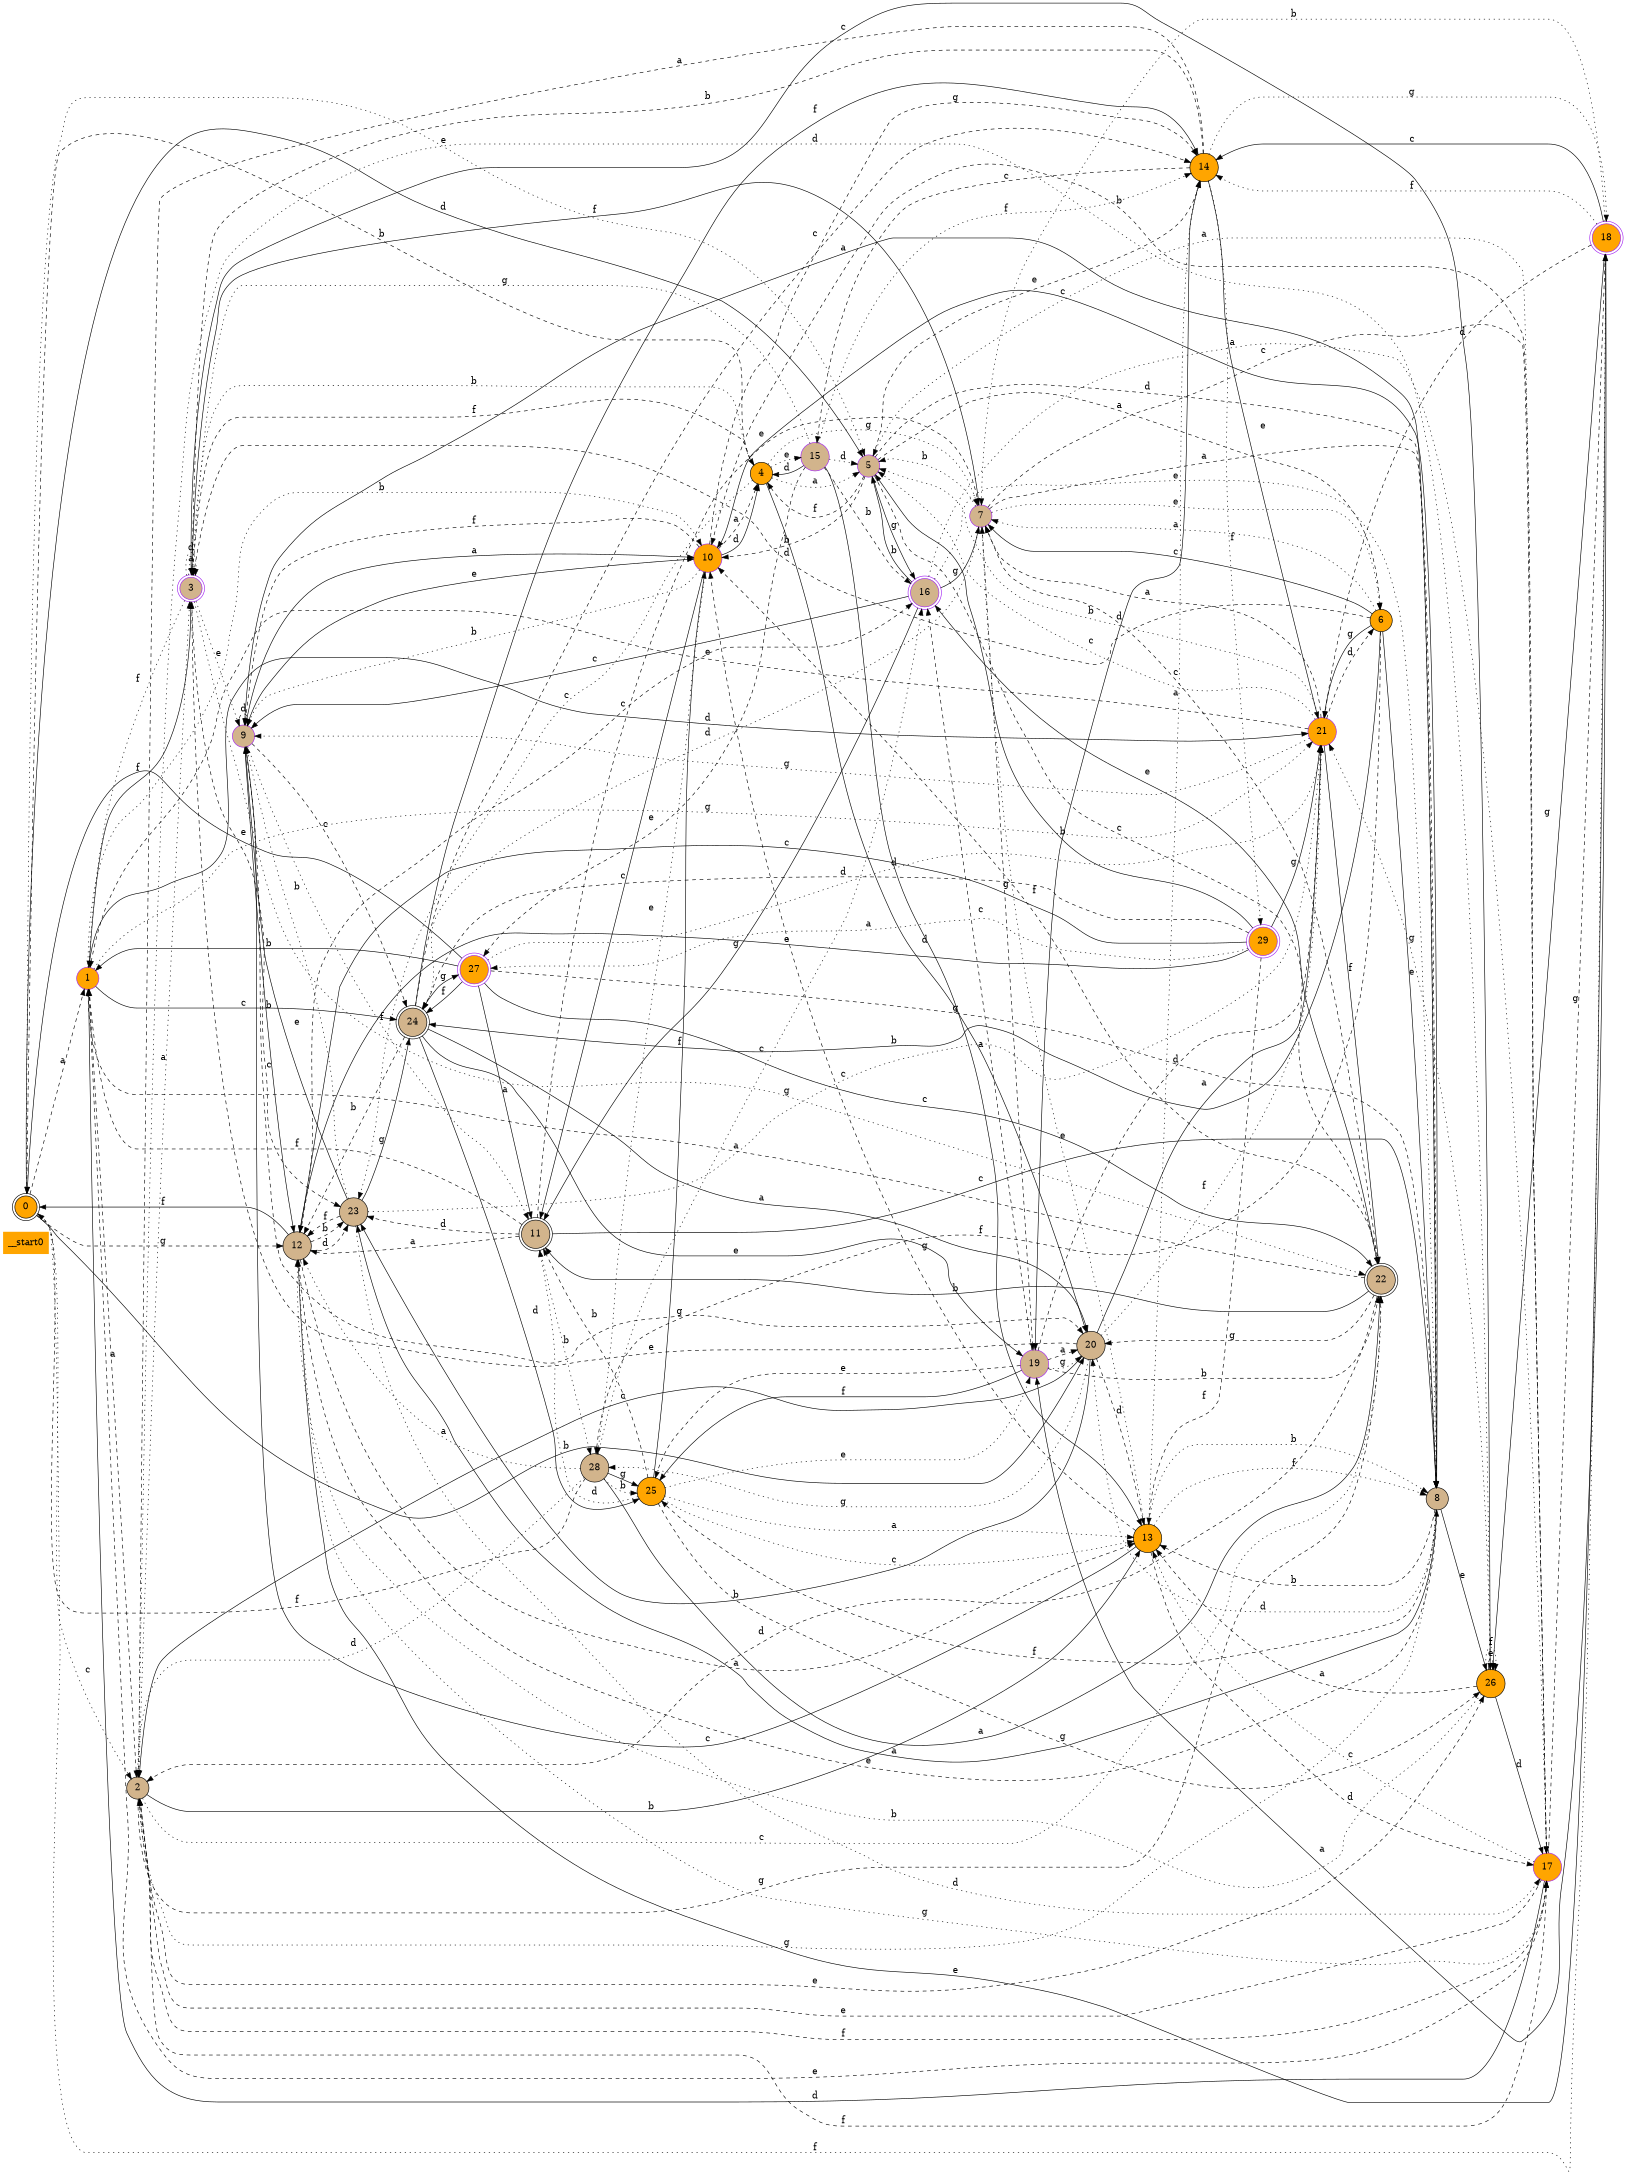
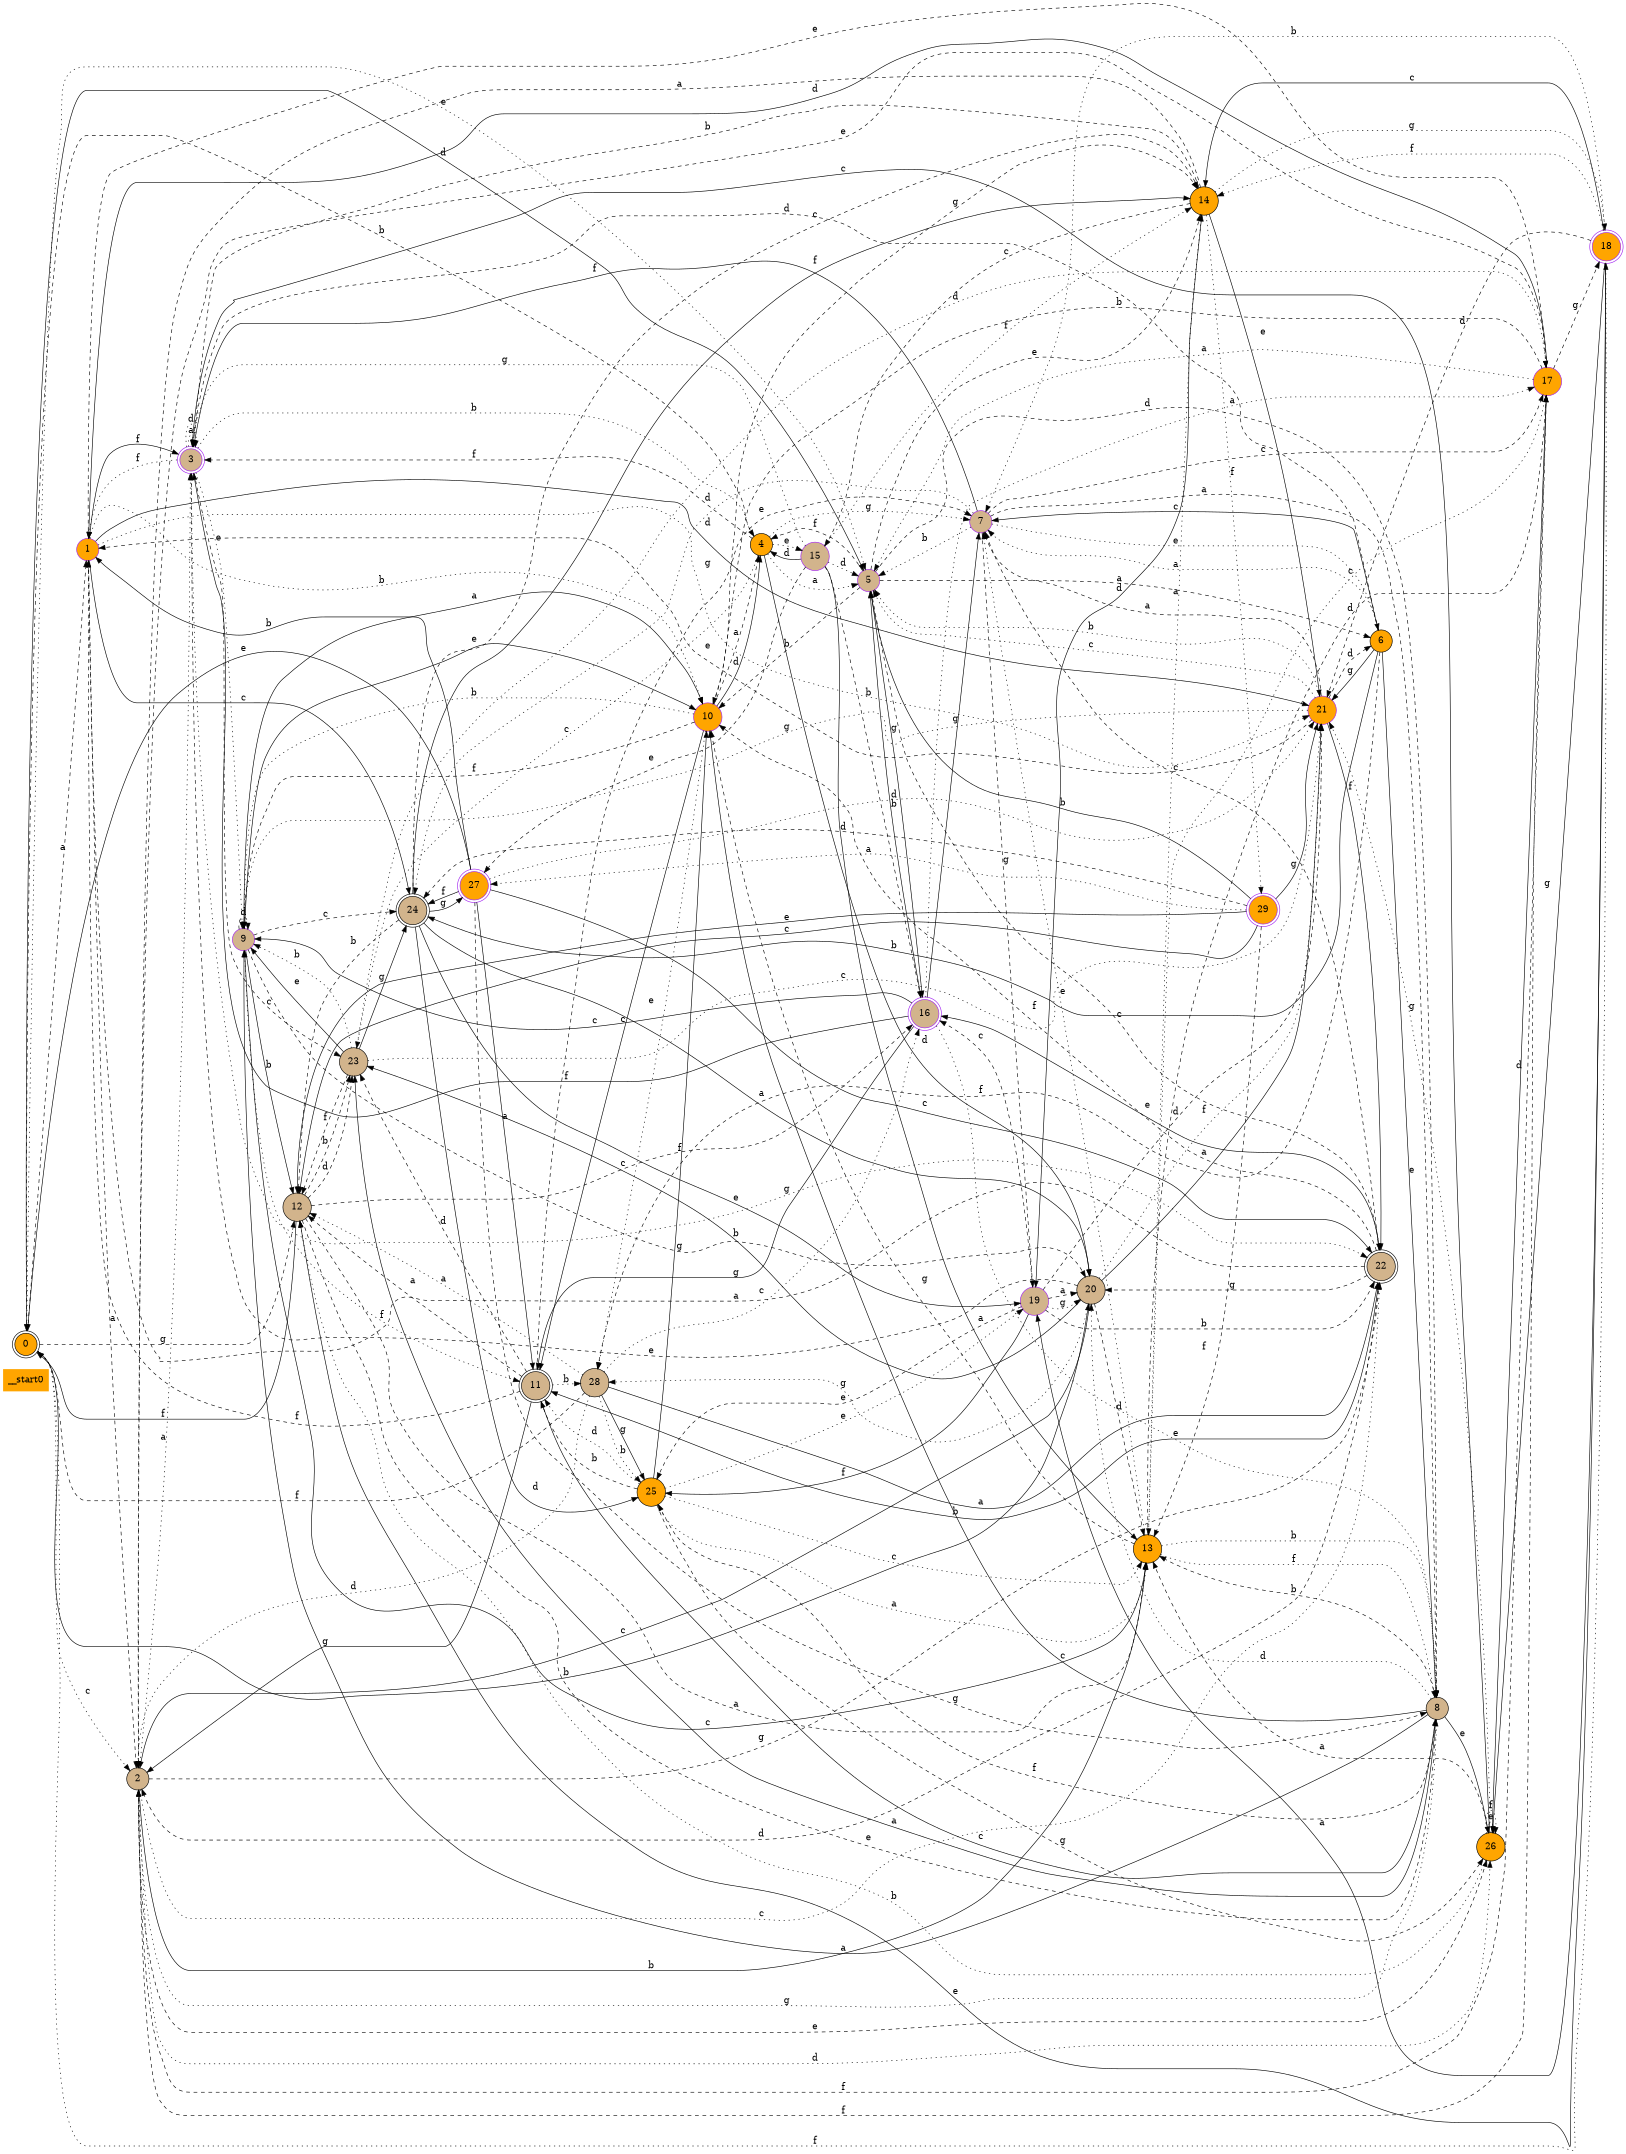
none -> (286, 1096)
none -> (410, 1647)
(715, 1878) -> none
